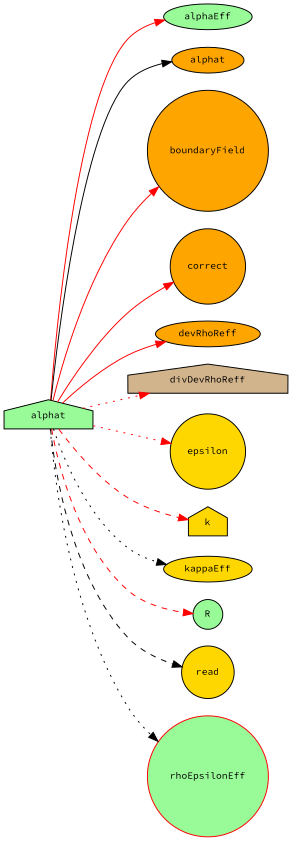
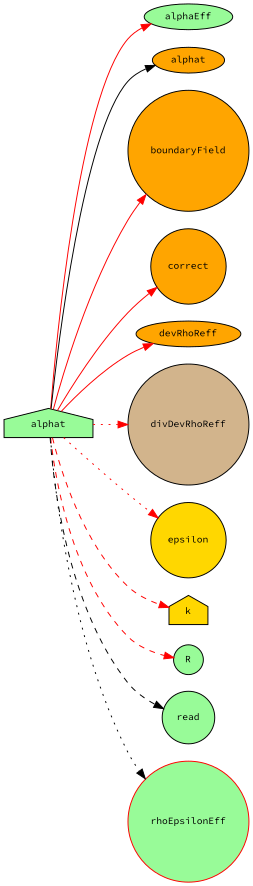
(208, 380) -> (188, 425)
(208, 569) -> none
(208, 672) -> (188, 718)
